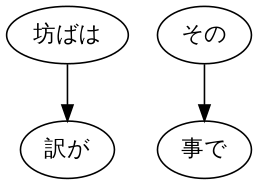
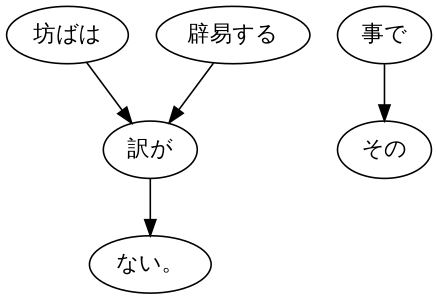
none -> (233, 35)
(204, 85) -> (384, 85)
none -> (150, 264)
